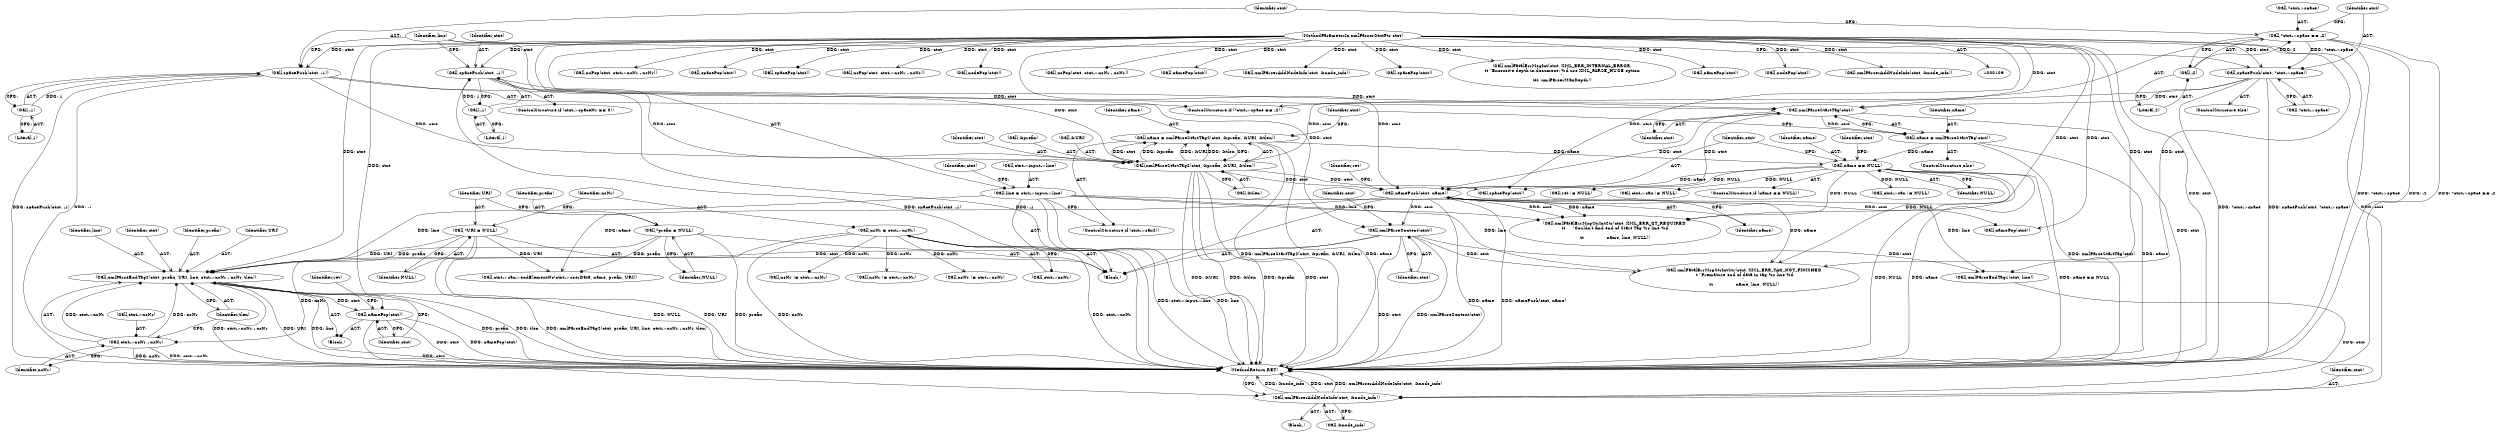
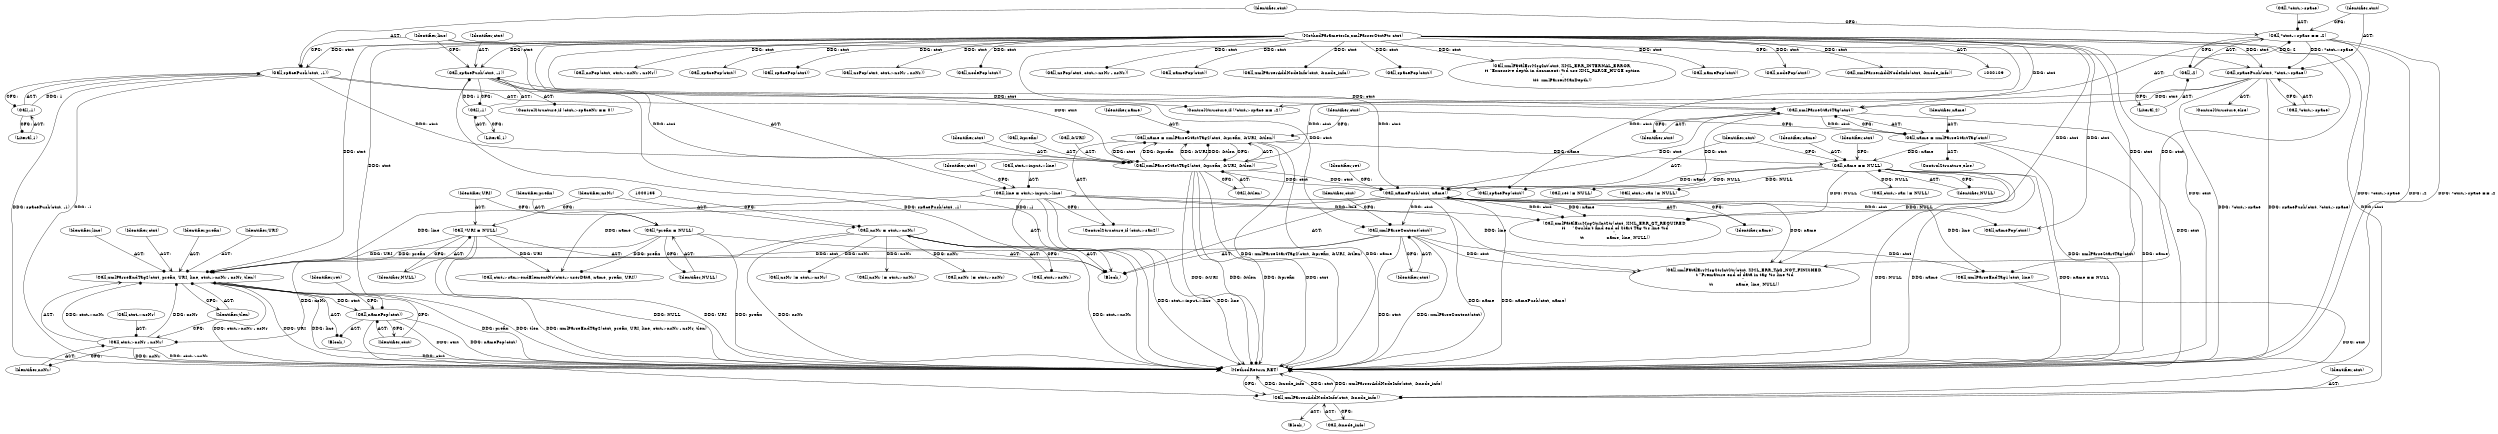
none -> (645, 193)
(1755, 193) -> none
